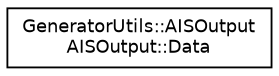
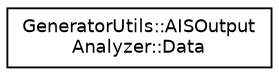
(139, 38) -> (139, 38)
